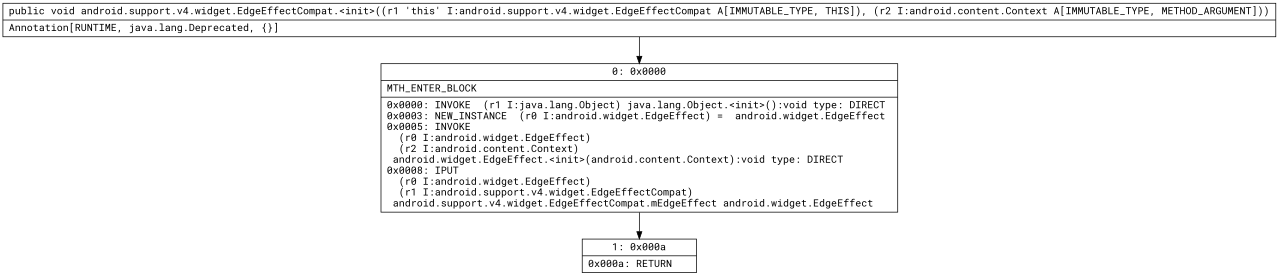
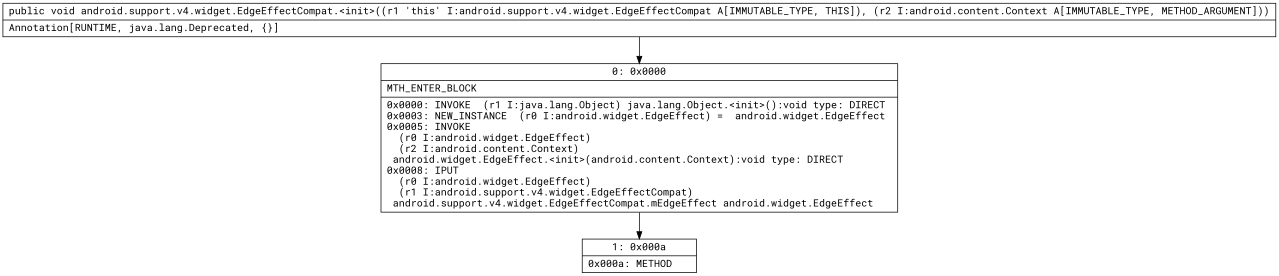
(639, 264) -> (639, 264)
